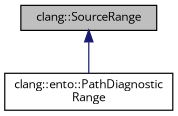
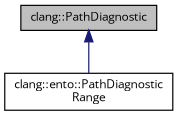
(89, 18) -> (89, 18)
